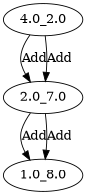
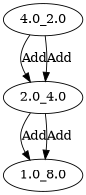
(43, 97) -> (43, 97)
